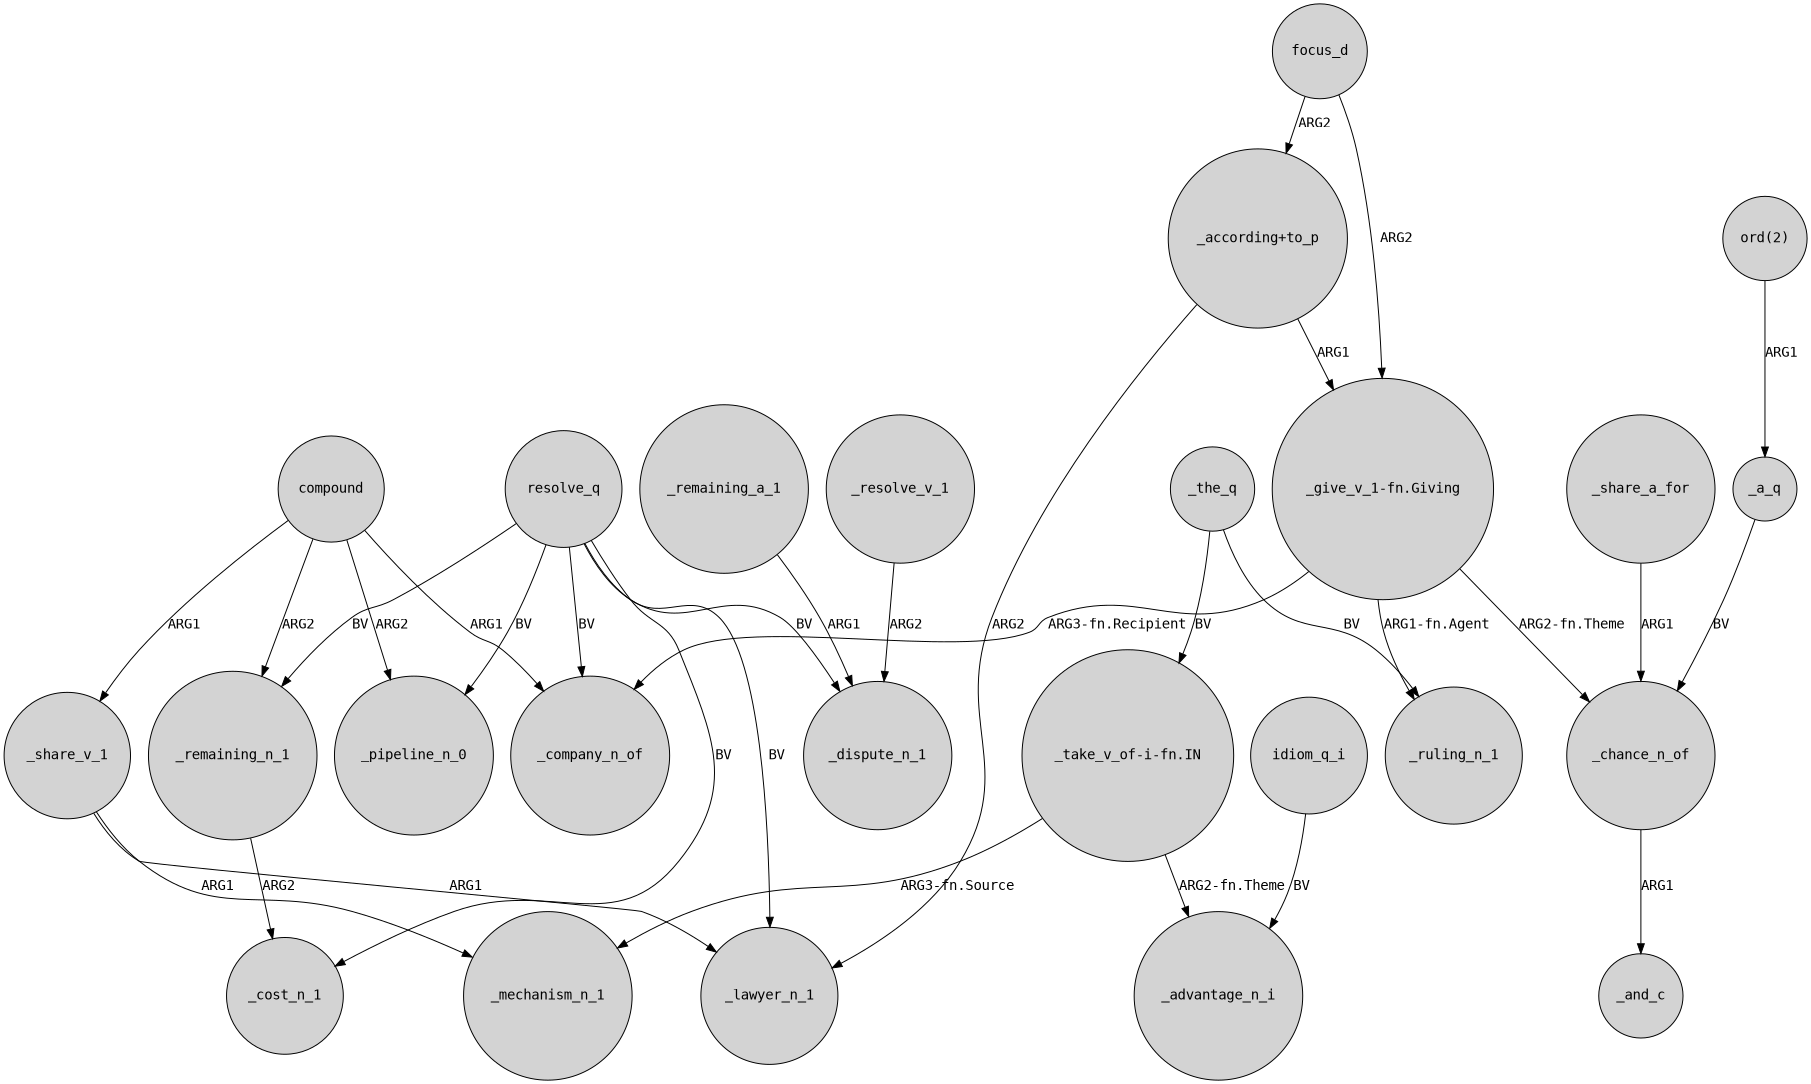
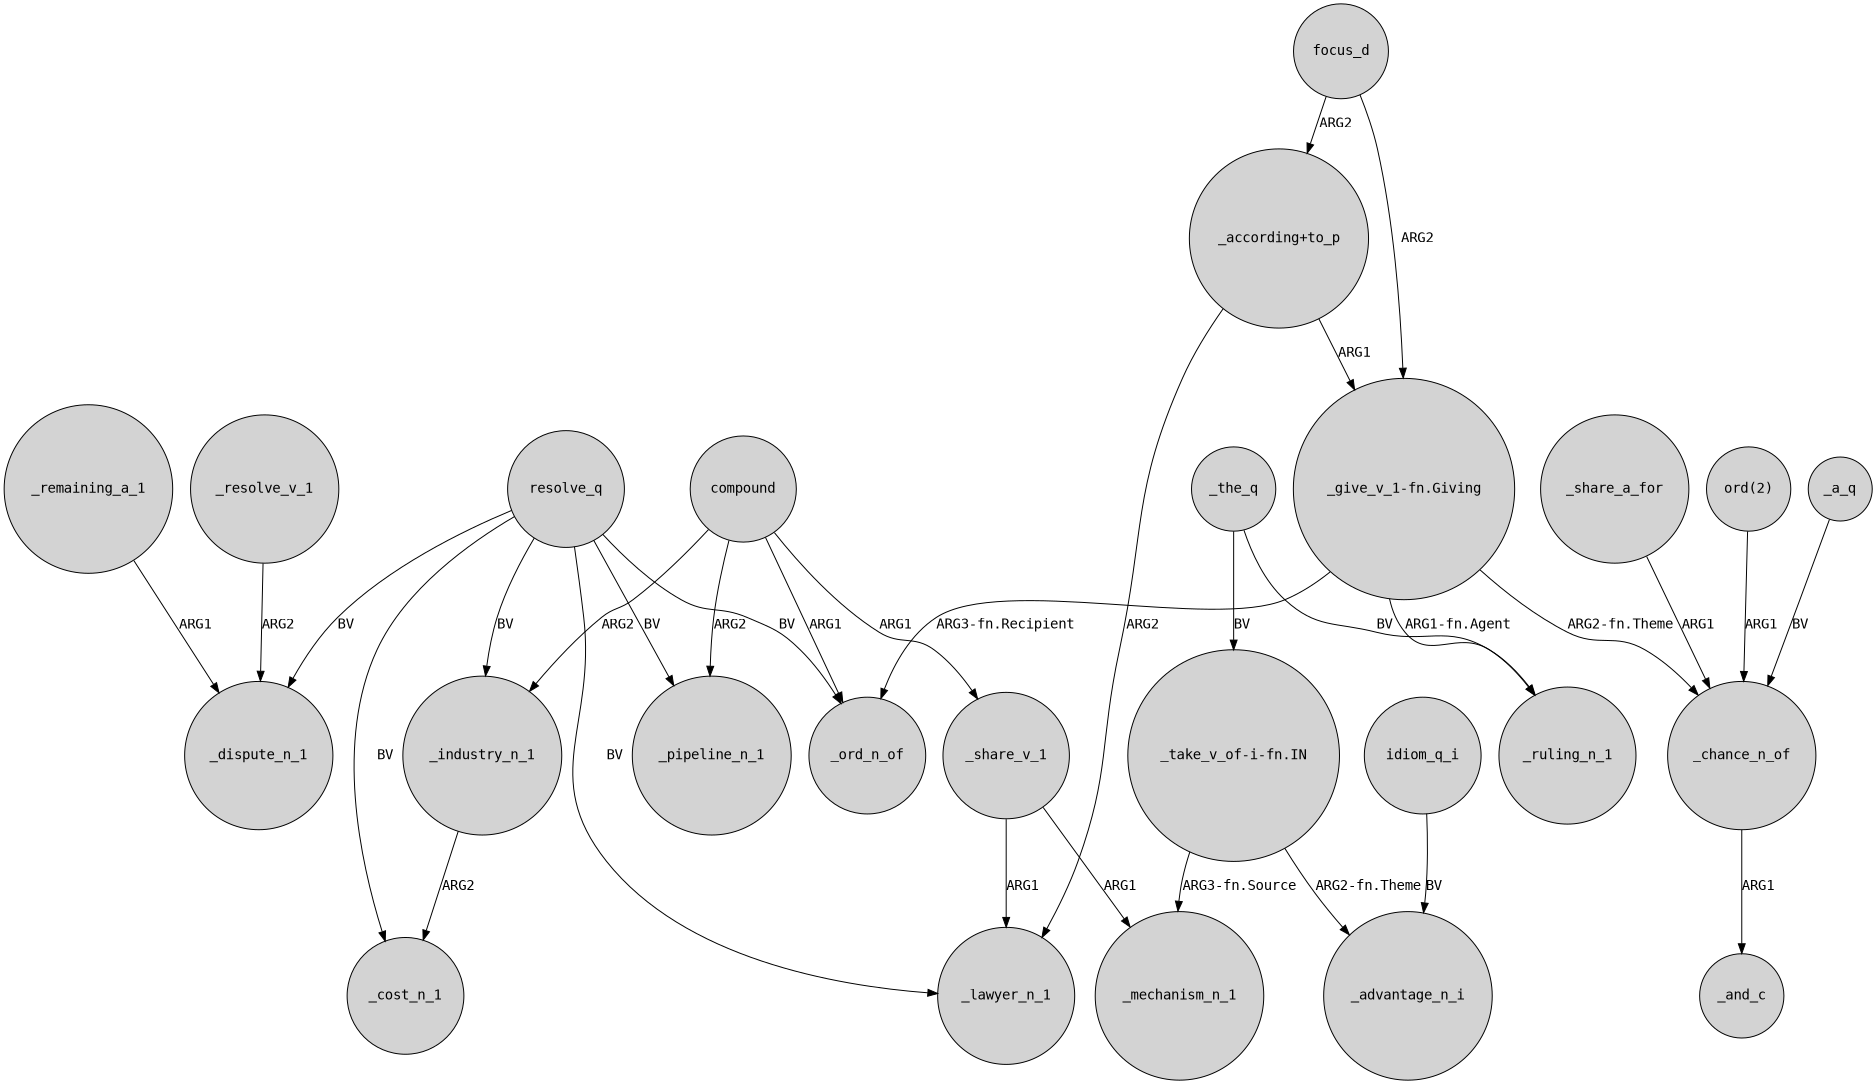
(1765, 364) -> (1746, 601)
(233, 756) -> (482, 756)
(414, 756) -> (712, 756)
(590, 756) -> (867, 756)
